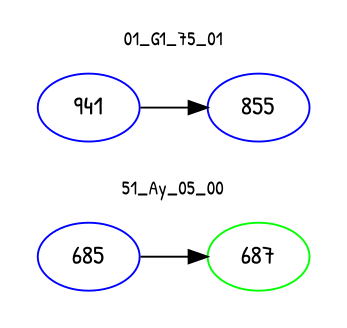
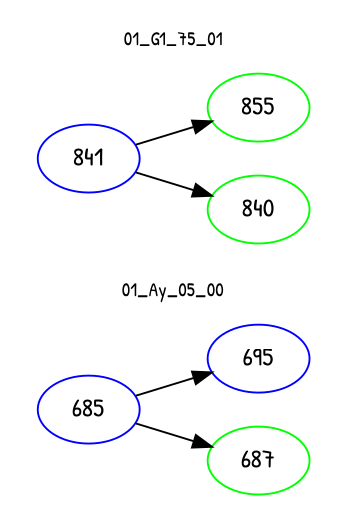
(89, 108) -> (89, 159)
(259, 108) -> (259, 108)
(174, 190) -> (174, 292)
none -> (259, 210)
none -> (259, 359)
